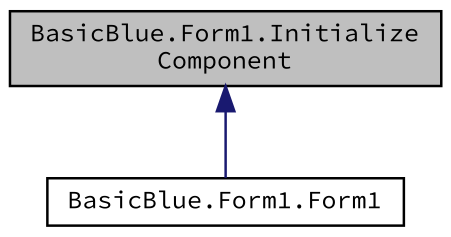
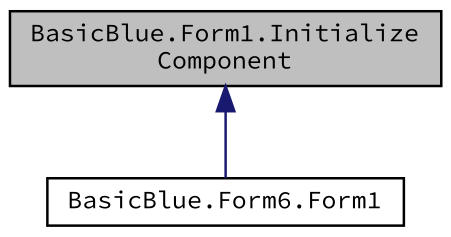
(226, 202) -> (226, 202)
